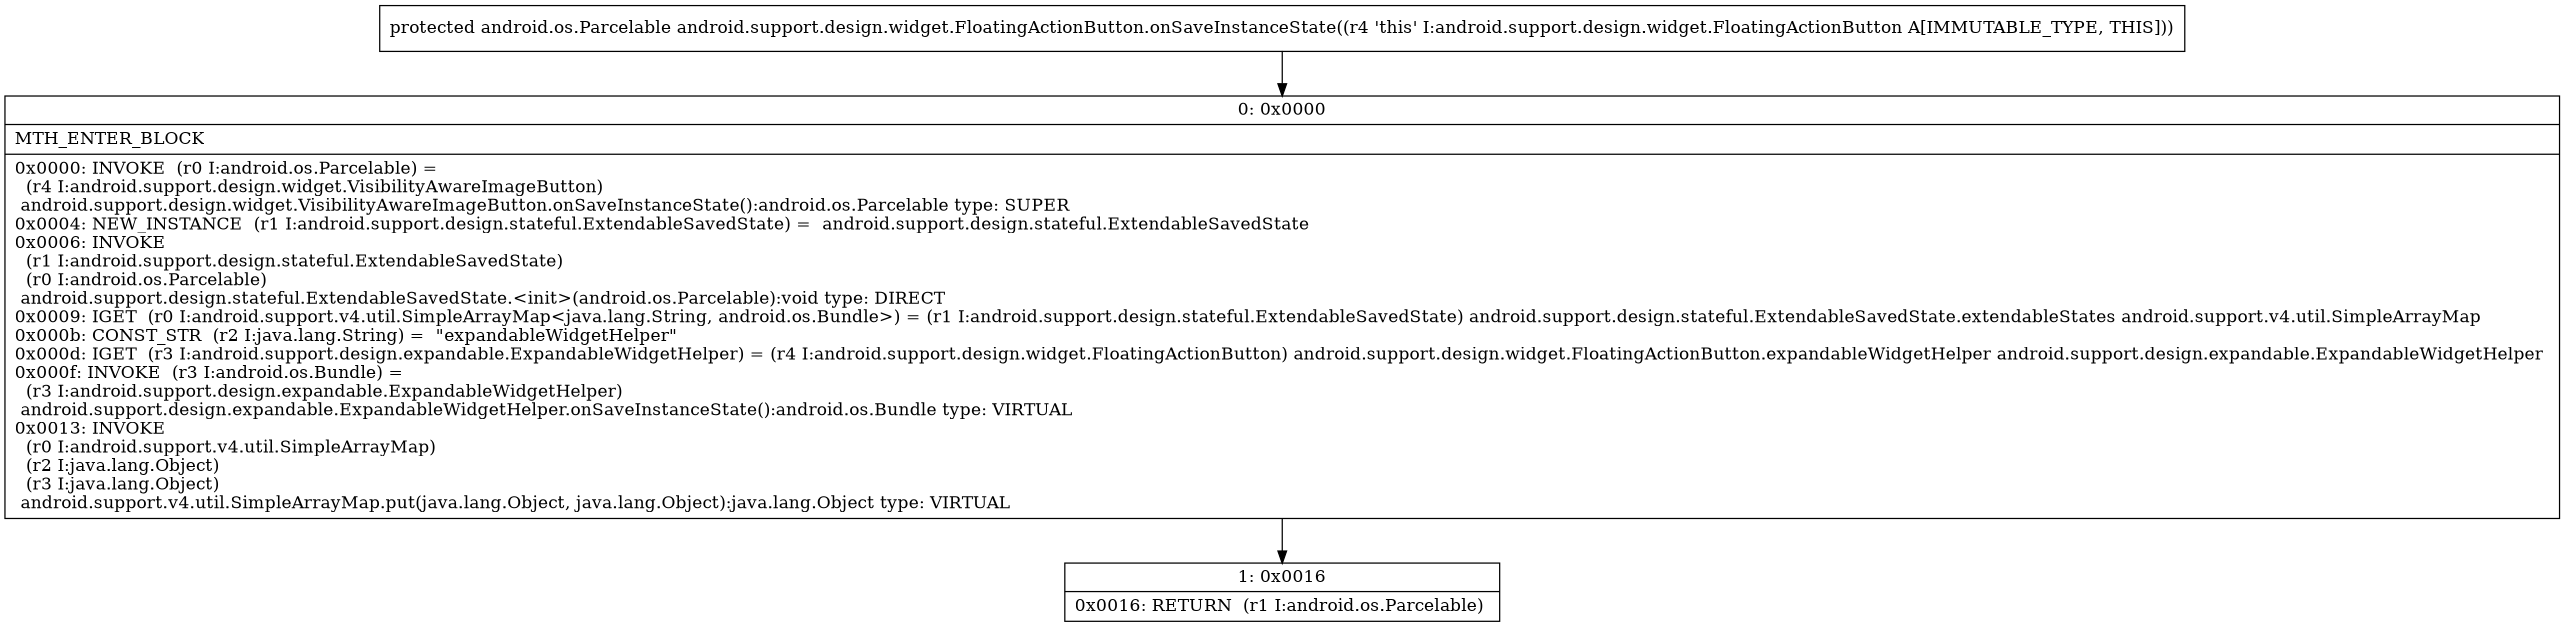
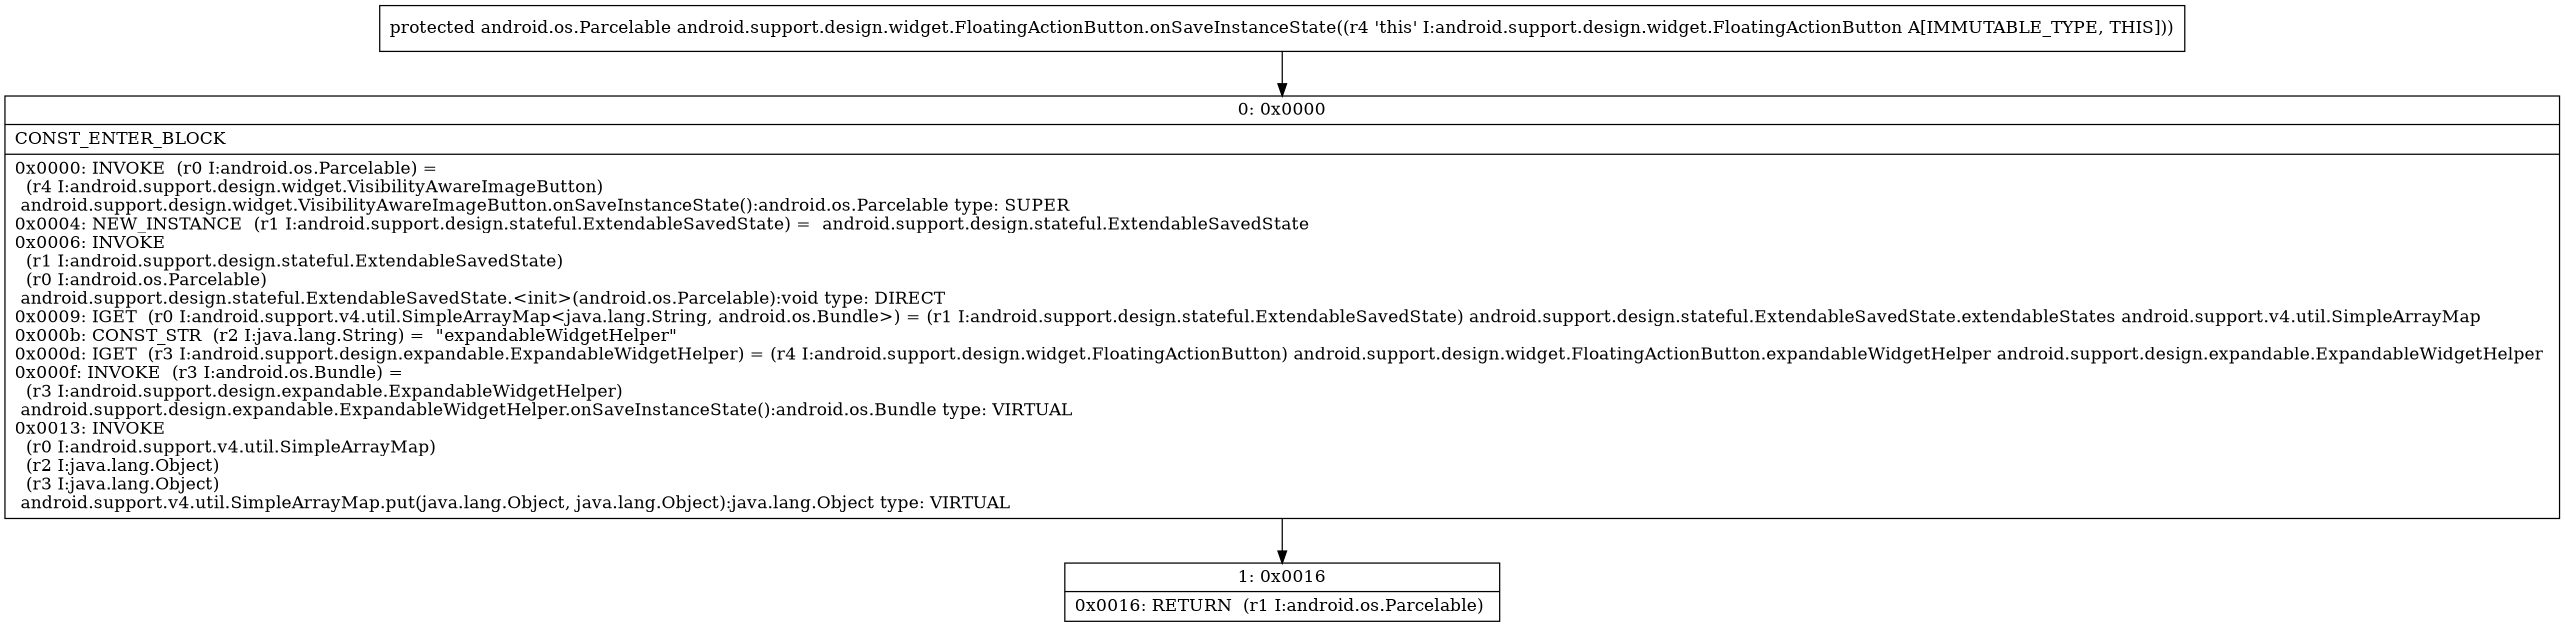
(110, 139) -> (121, 139)
